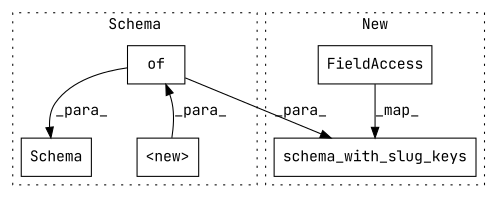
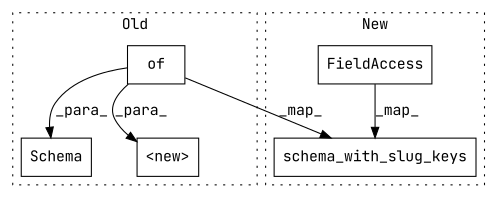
(135, 25) -> (135, 25)
(301, 111) -> (301, 111)
(173, 116) -> (113, 110)
